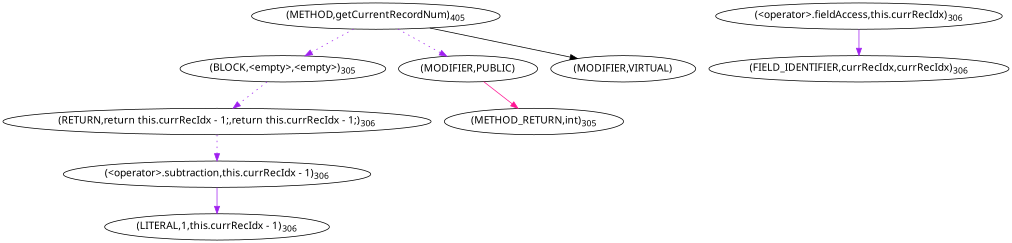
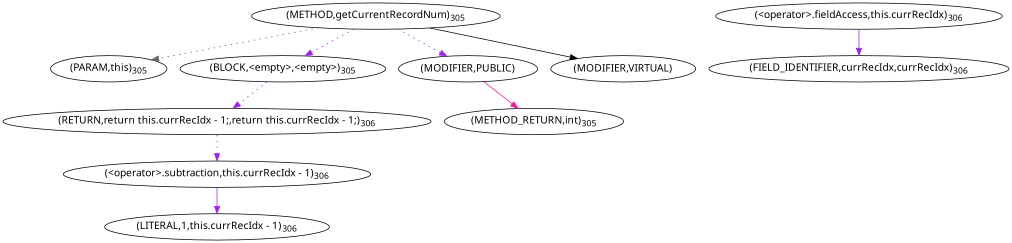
(458, 15) -> (458, 15)
none -> (109, 69)
